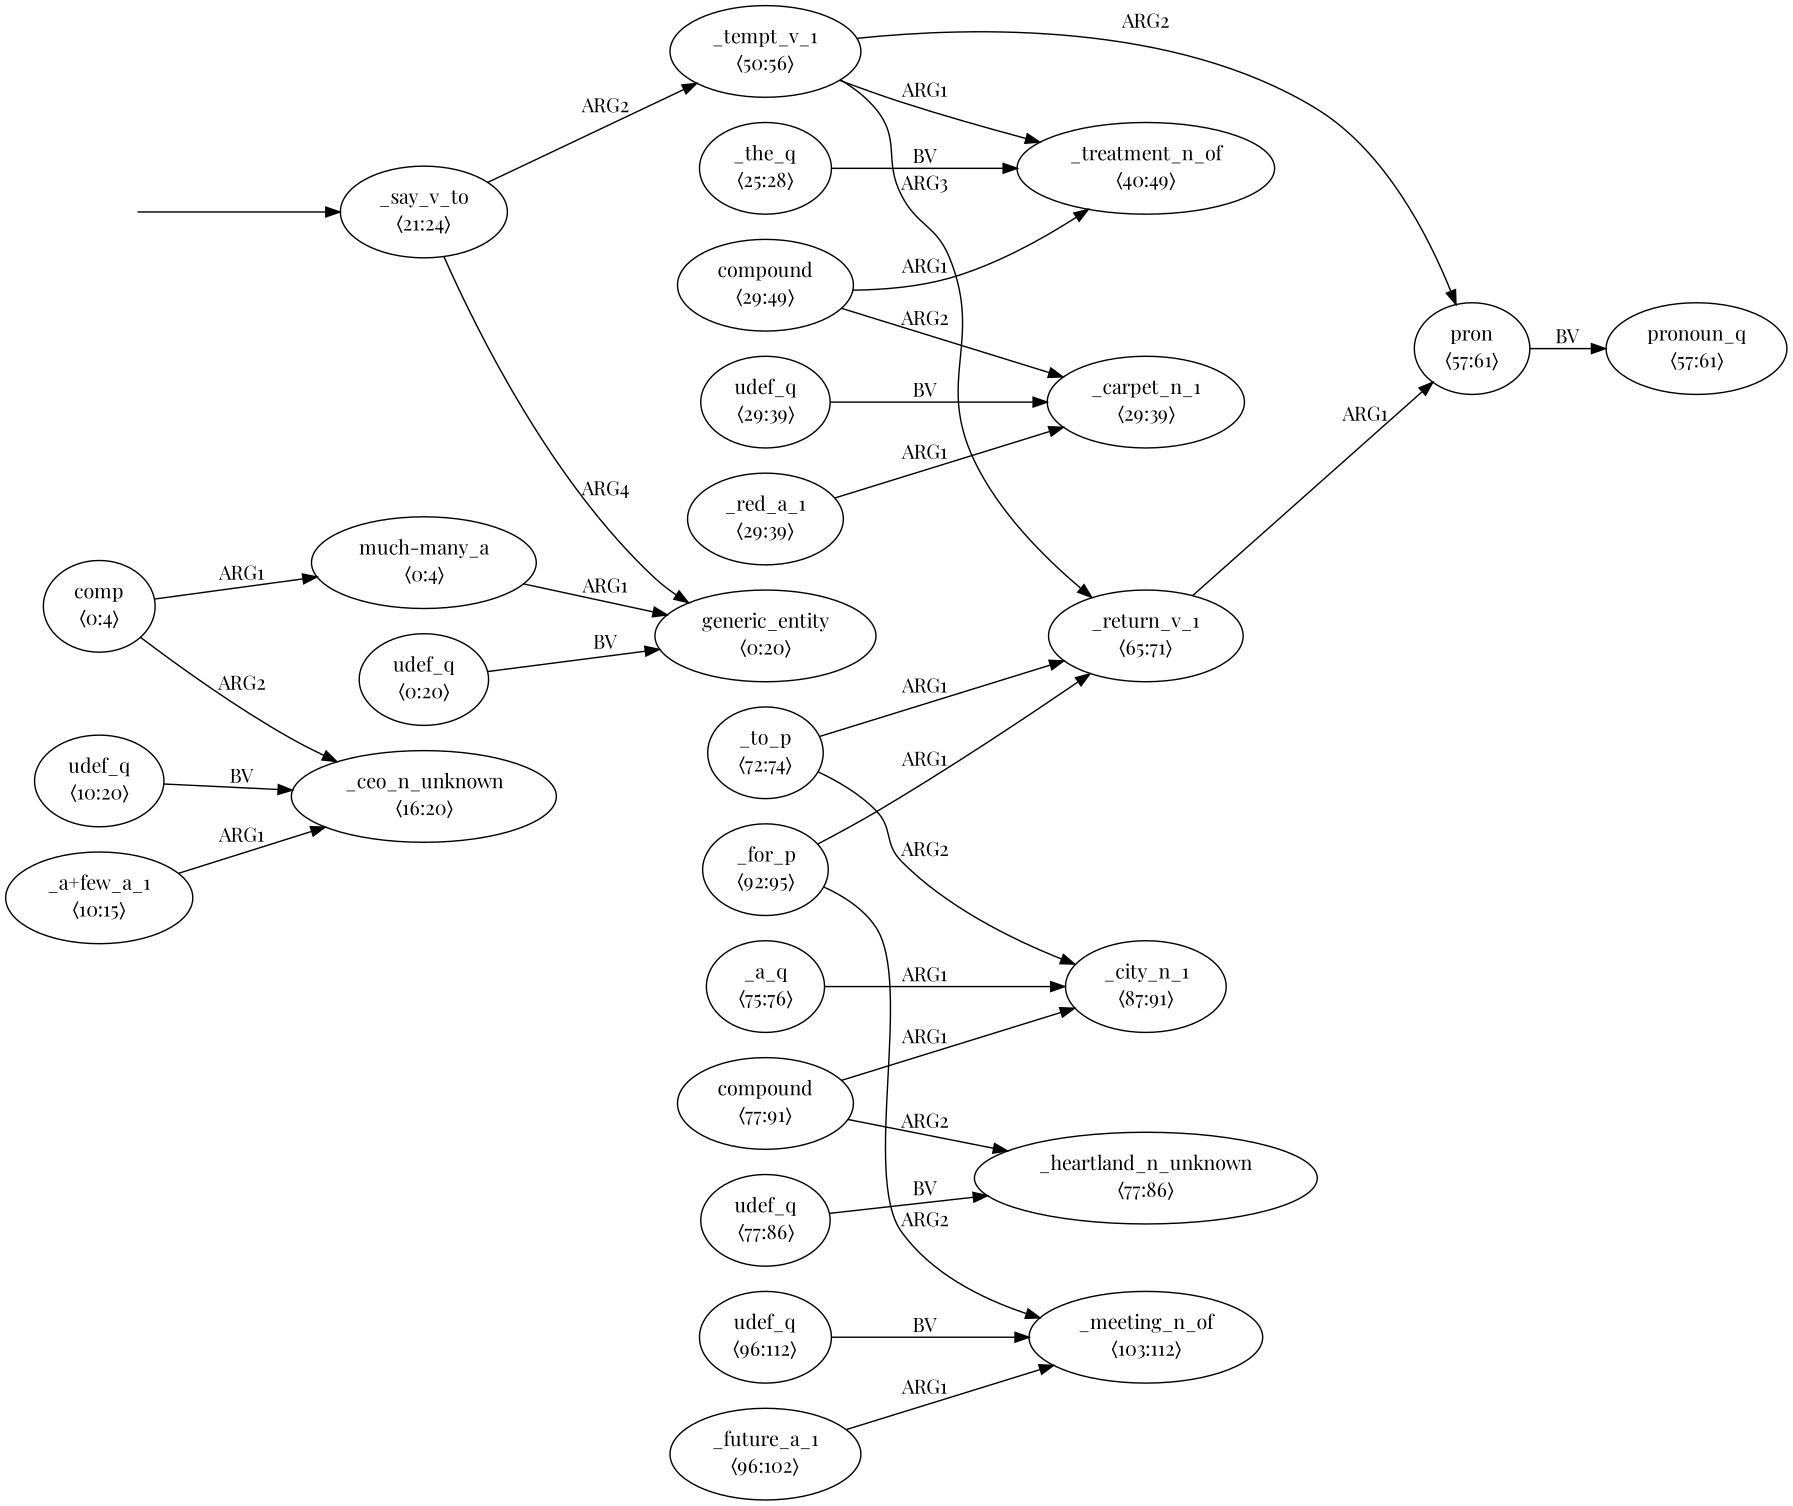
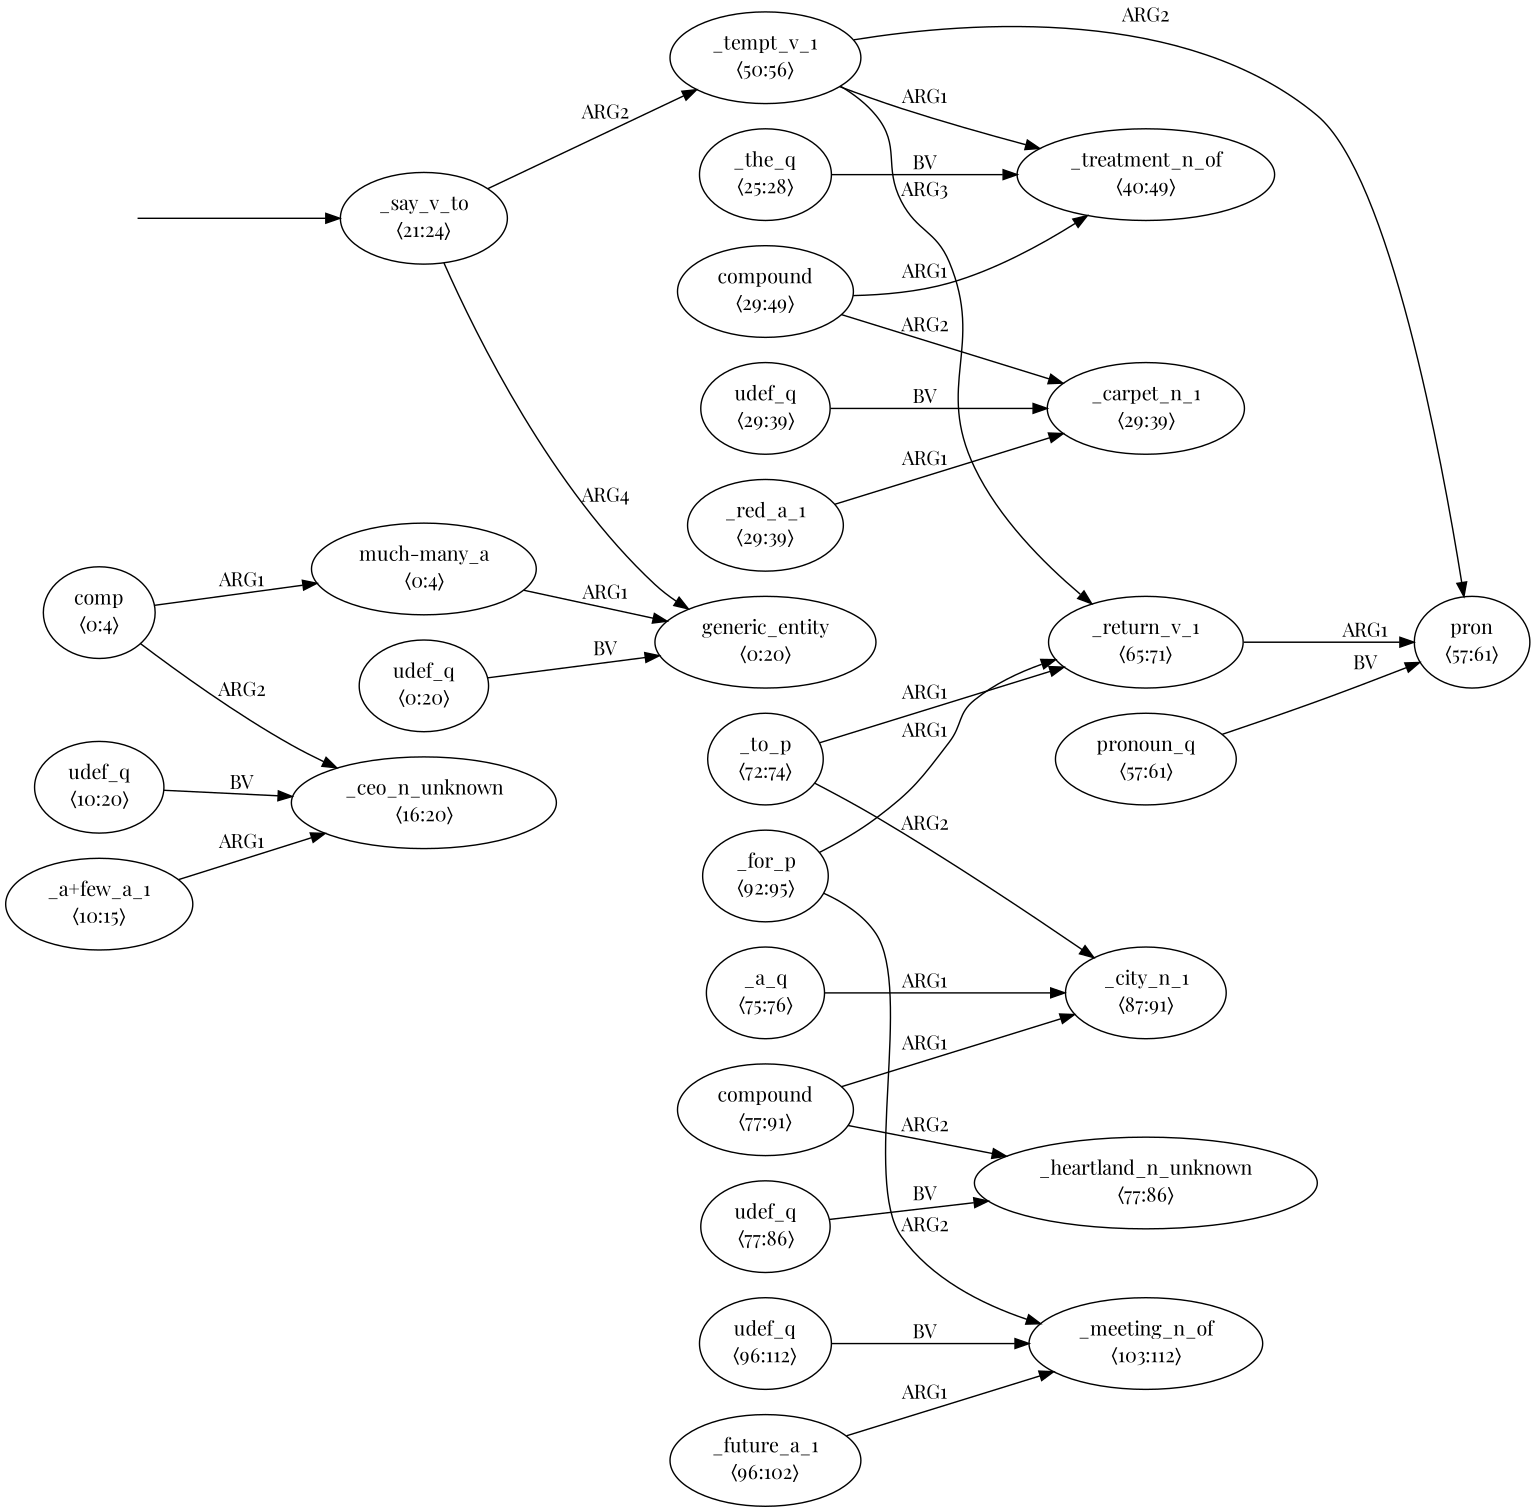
(1561, 349) -> (1315, 702)
